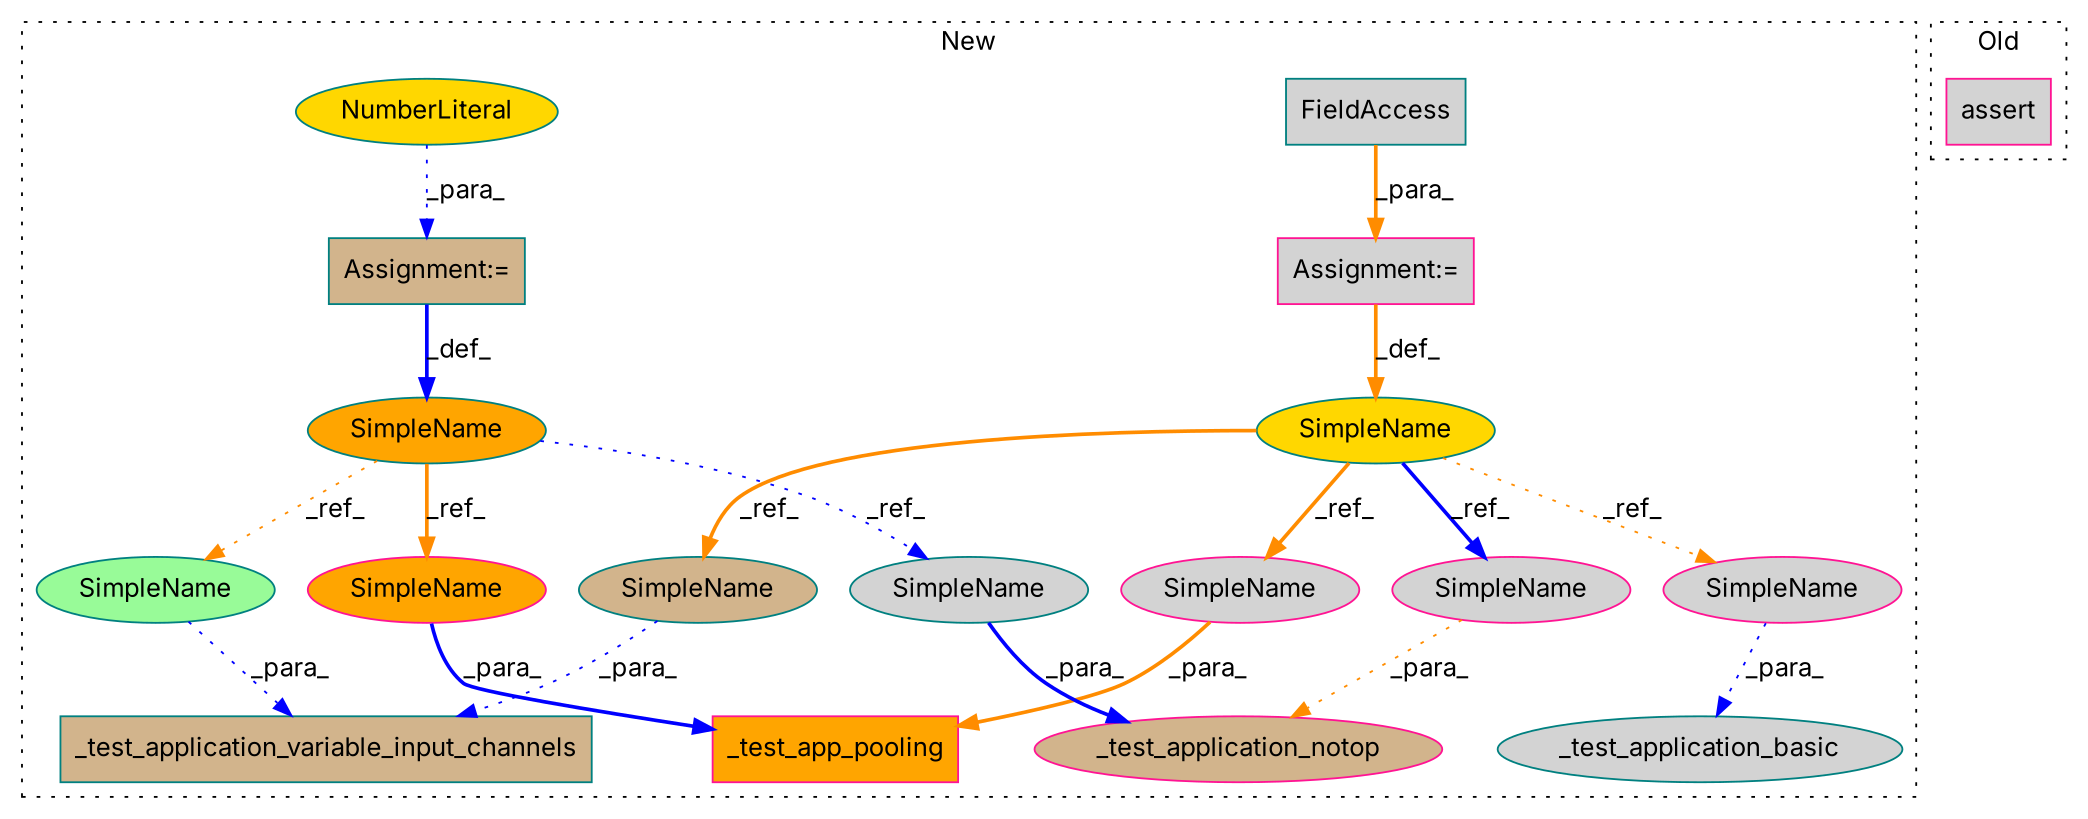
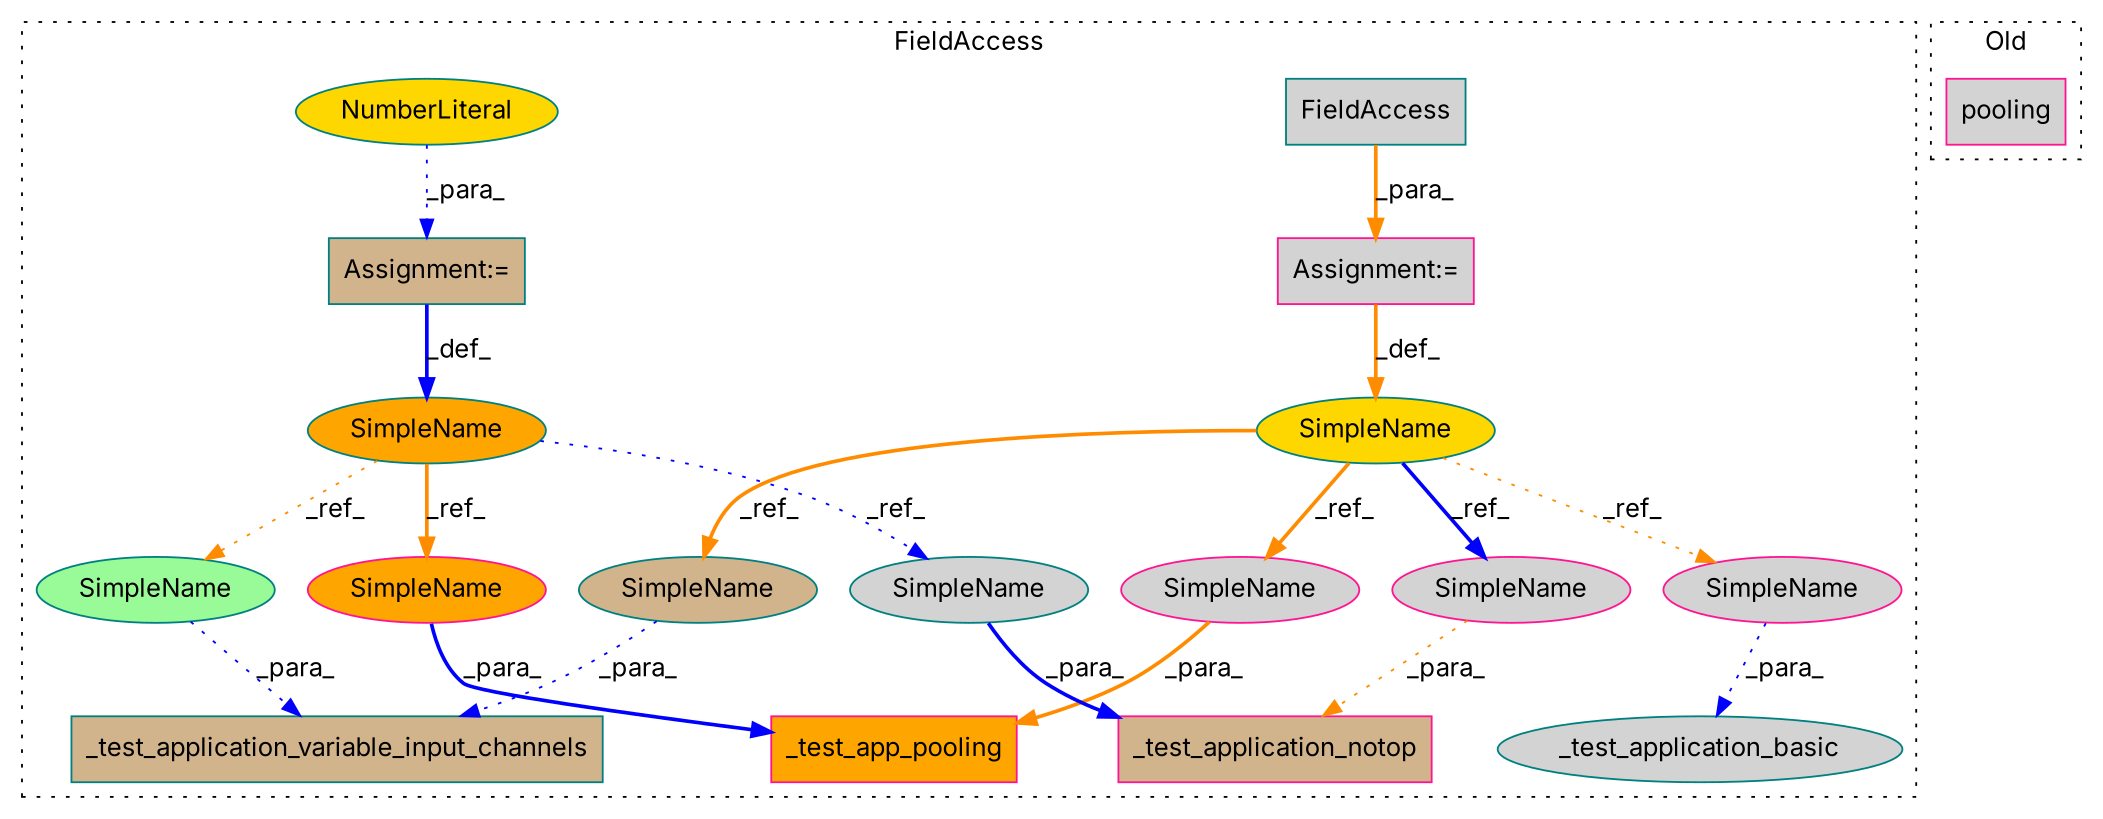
(969, 43) -> (969, 43)
(1999, 112) -> (2006, 112)
(1238, 749) -> (1275, 749)
